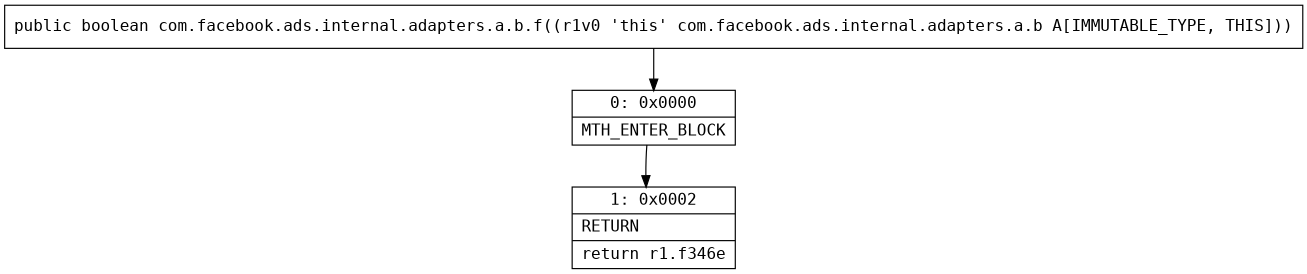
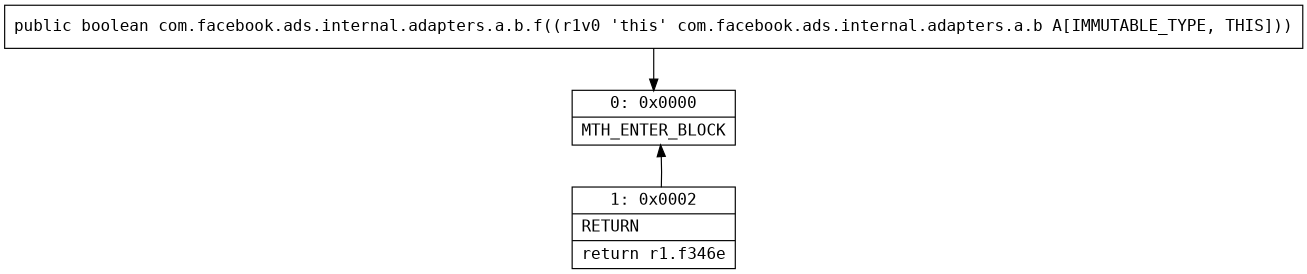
(646, 160) -> (662, 172)
